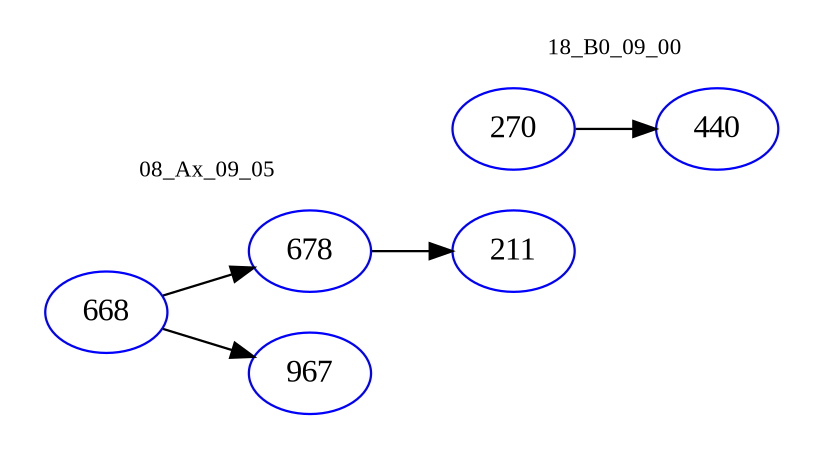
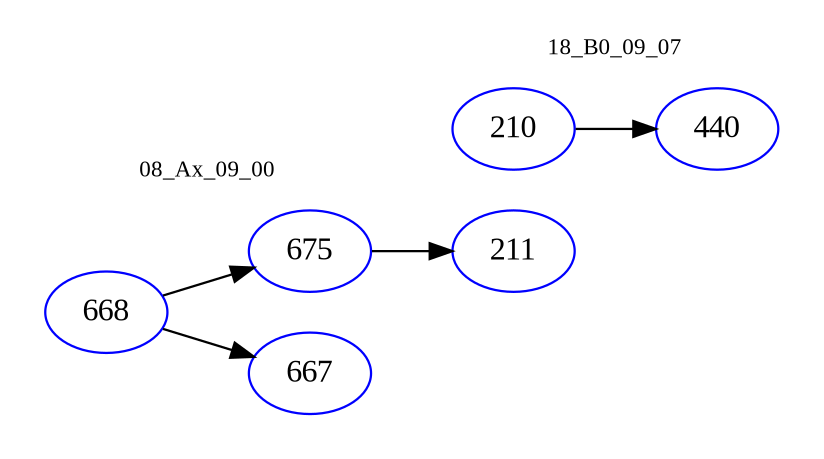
(615, 49) -> (615, 49)
(514, 129) -> (514, 129)
(208, 171) -> (208, 171)
(310, 251) -> (310, 251)
(310, 373) -> (310, 373)
